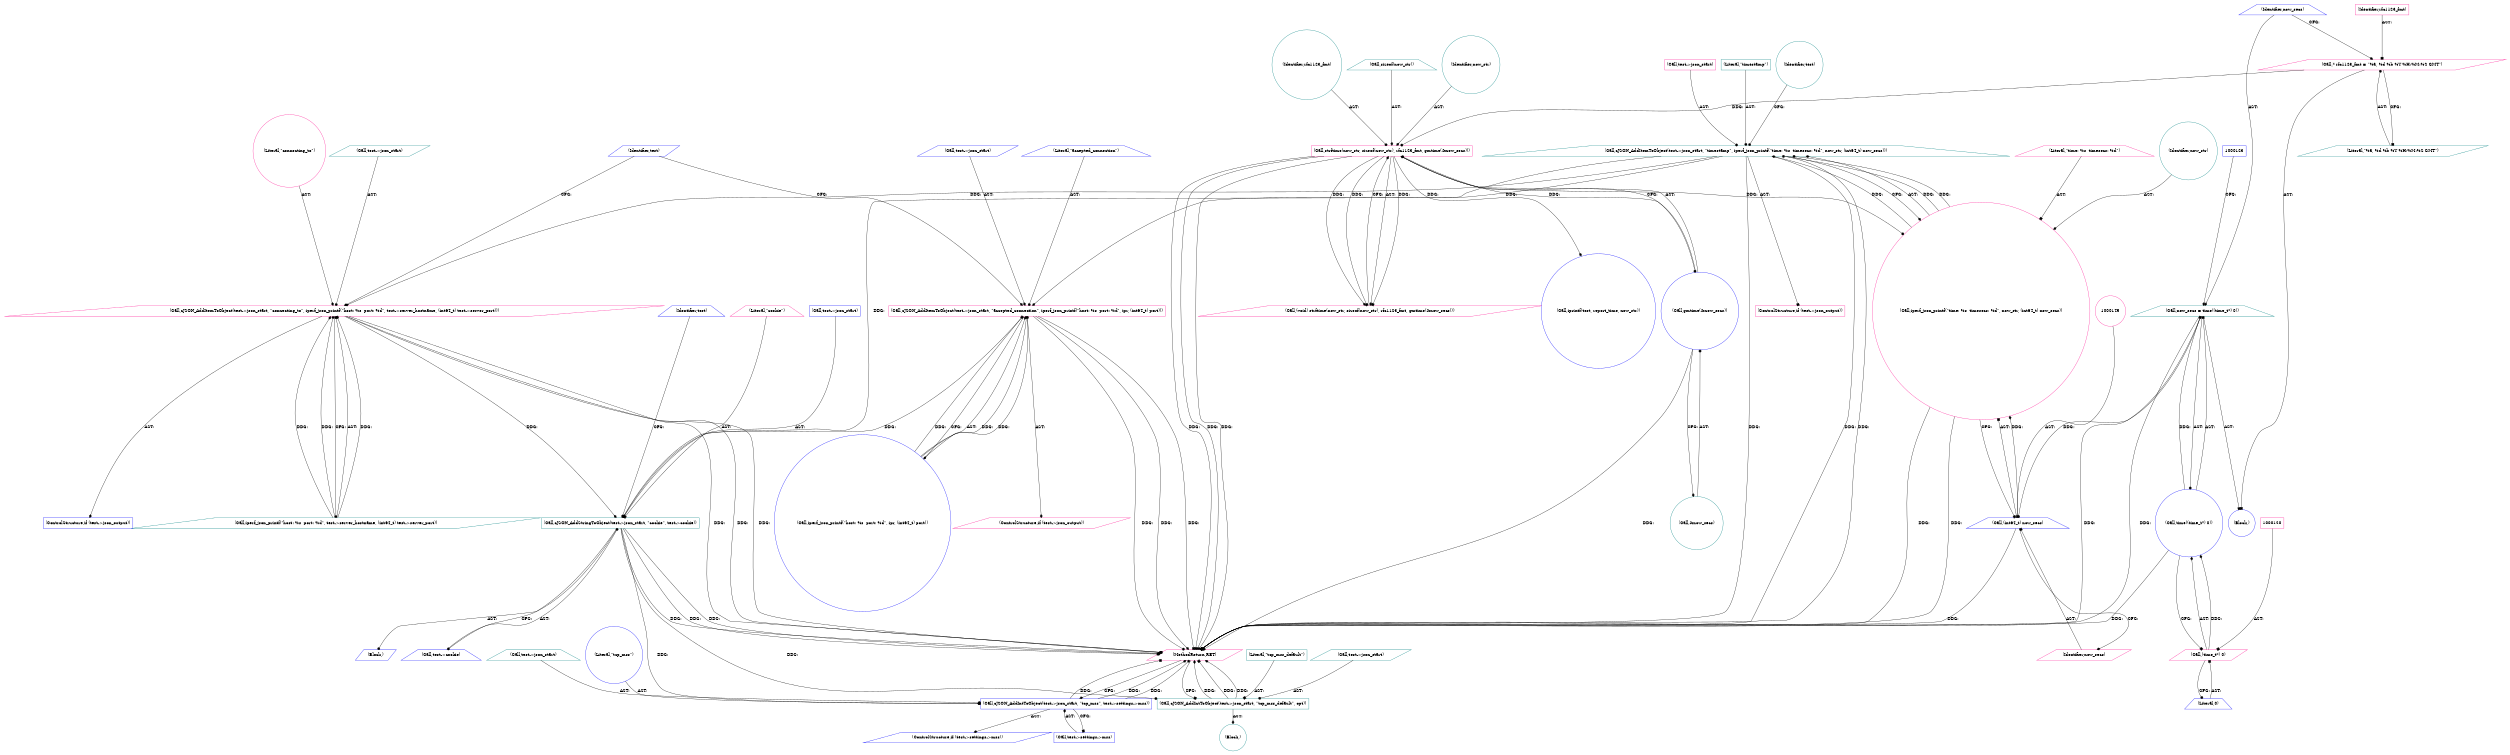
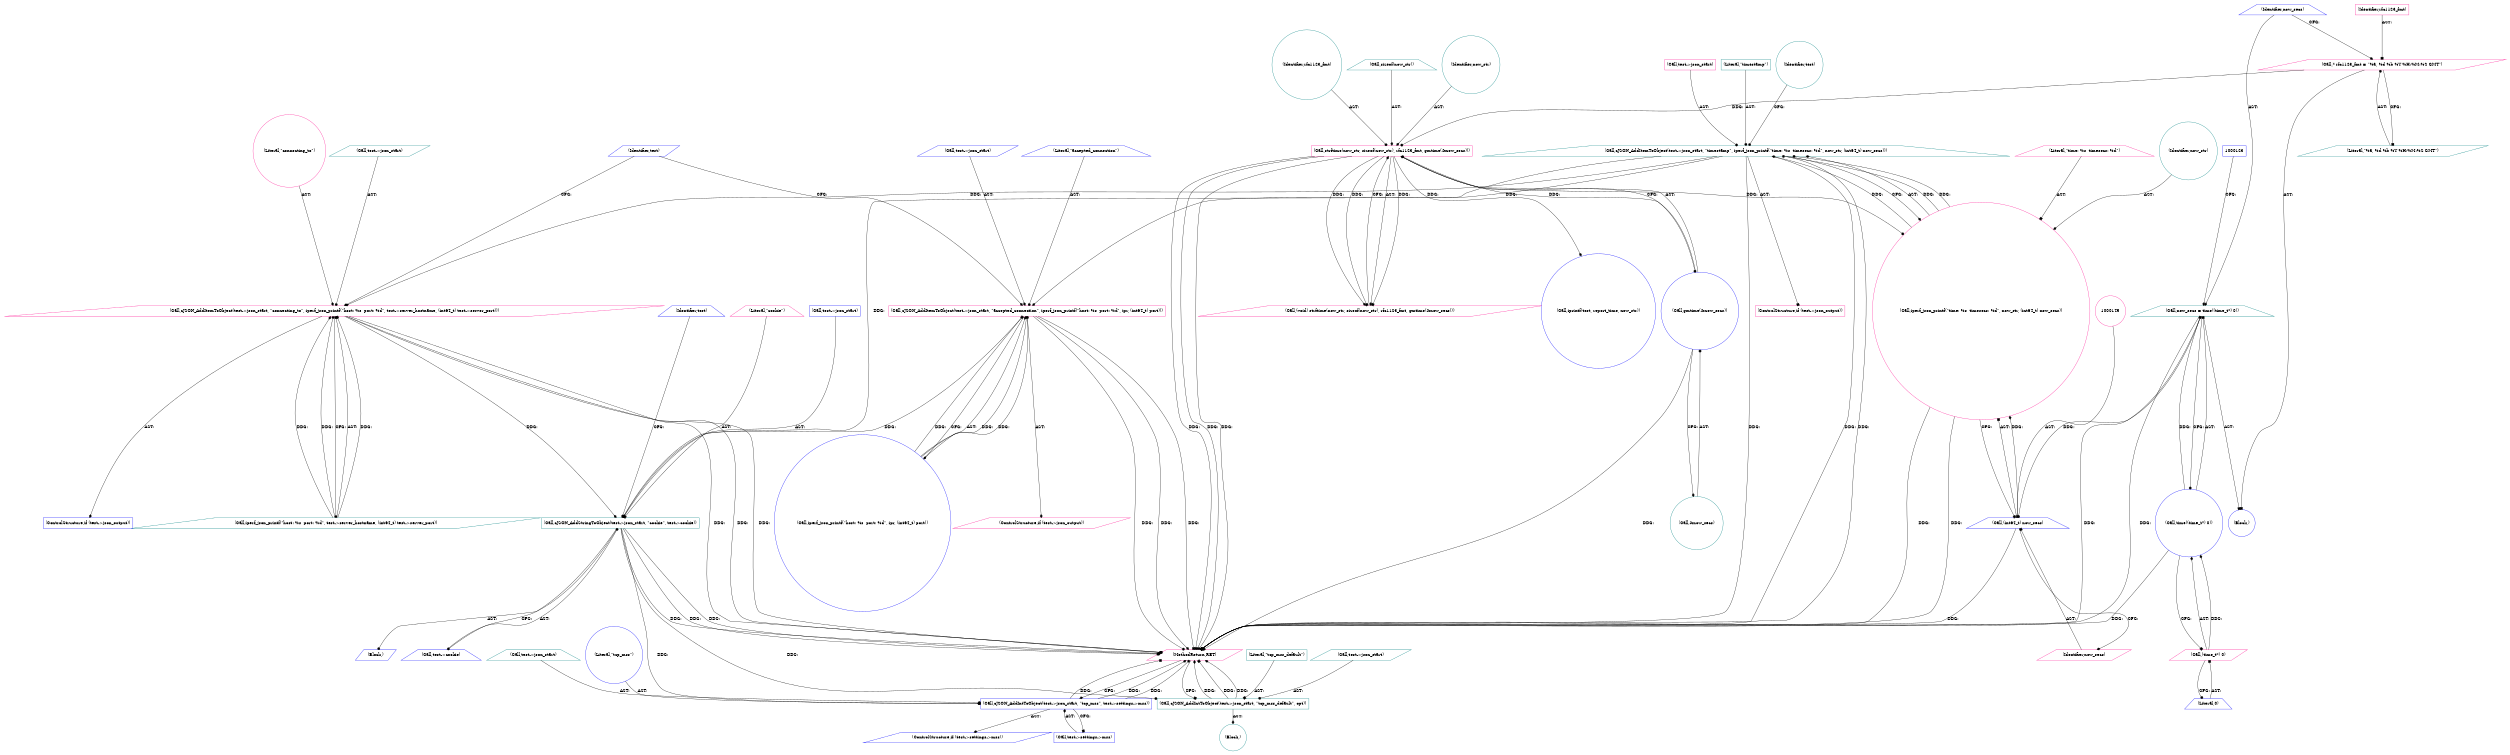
(2199, 427) -> (2199, 427)
(2272, 523) -> none
